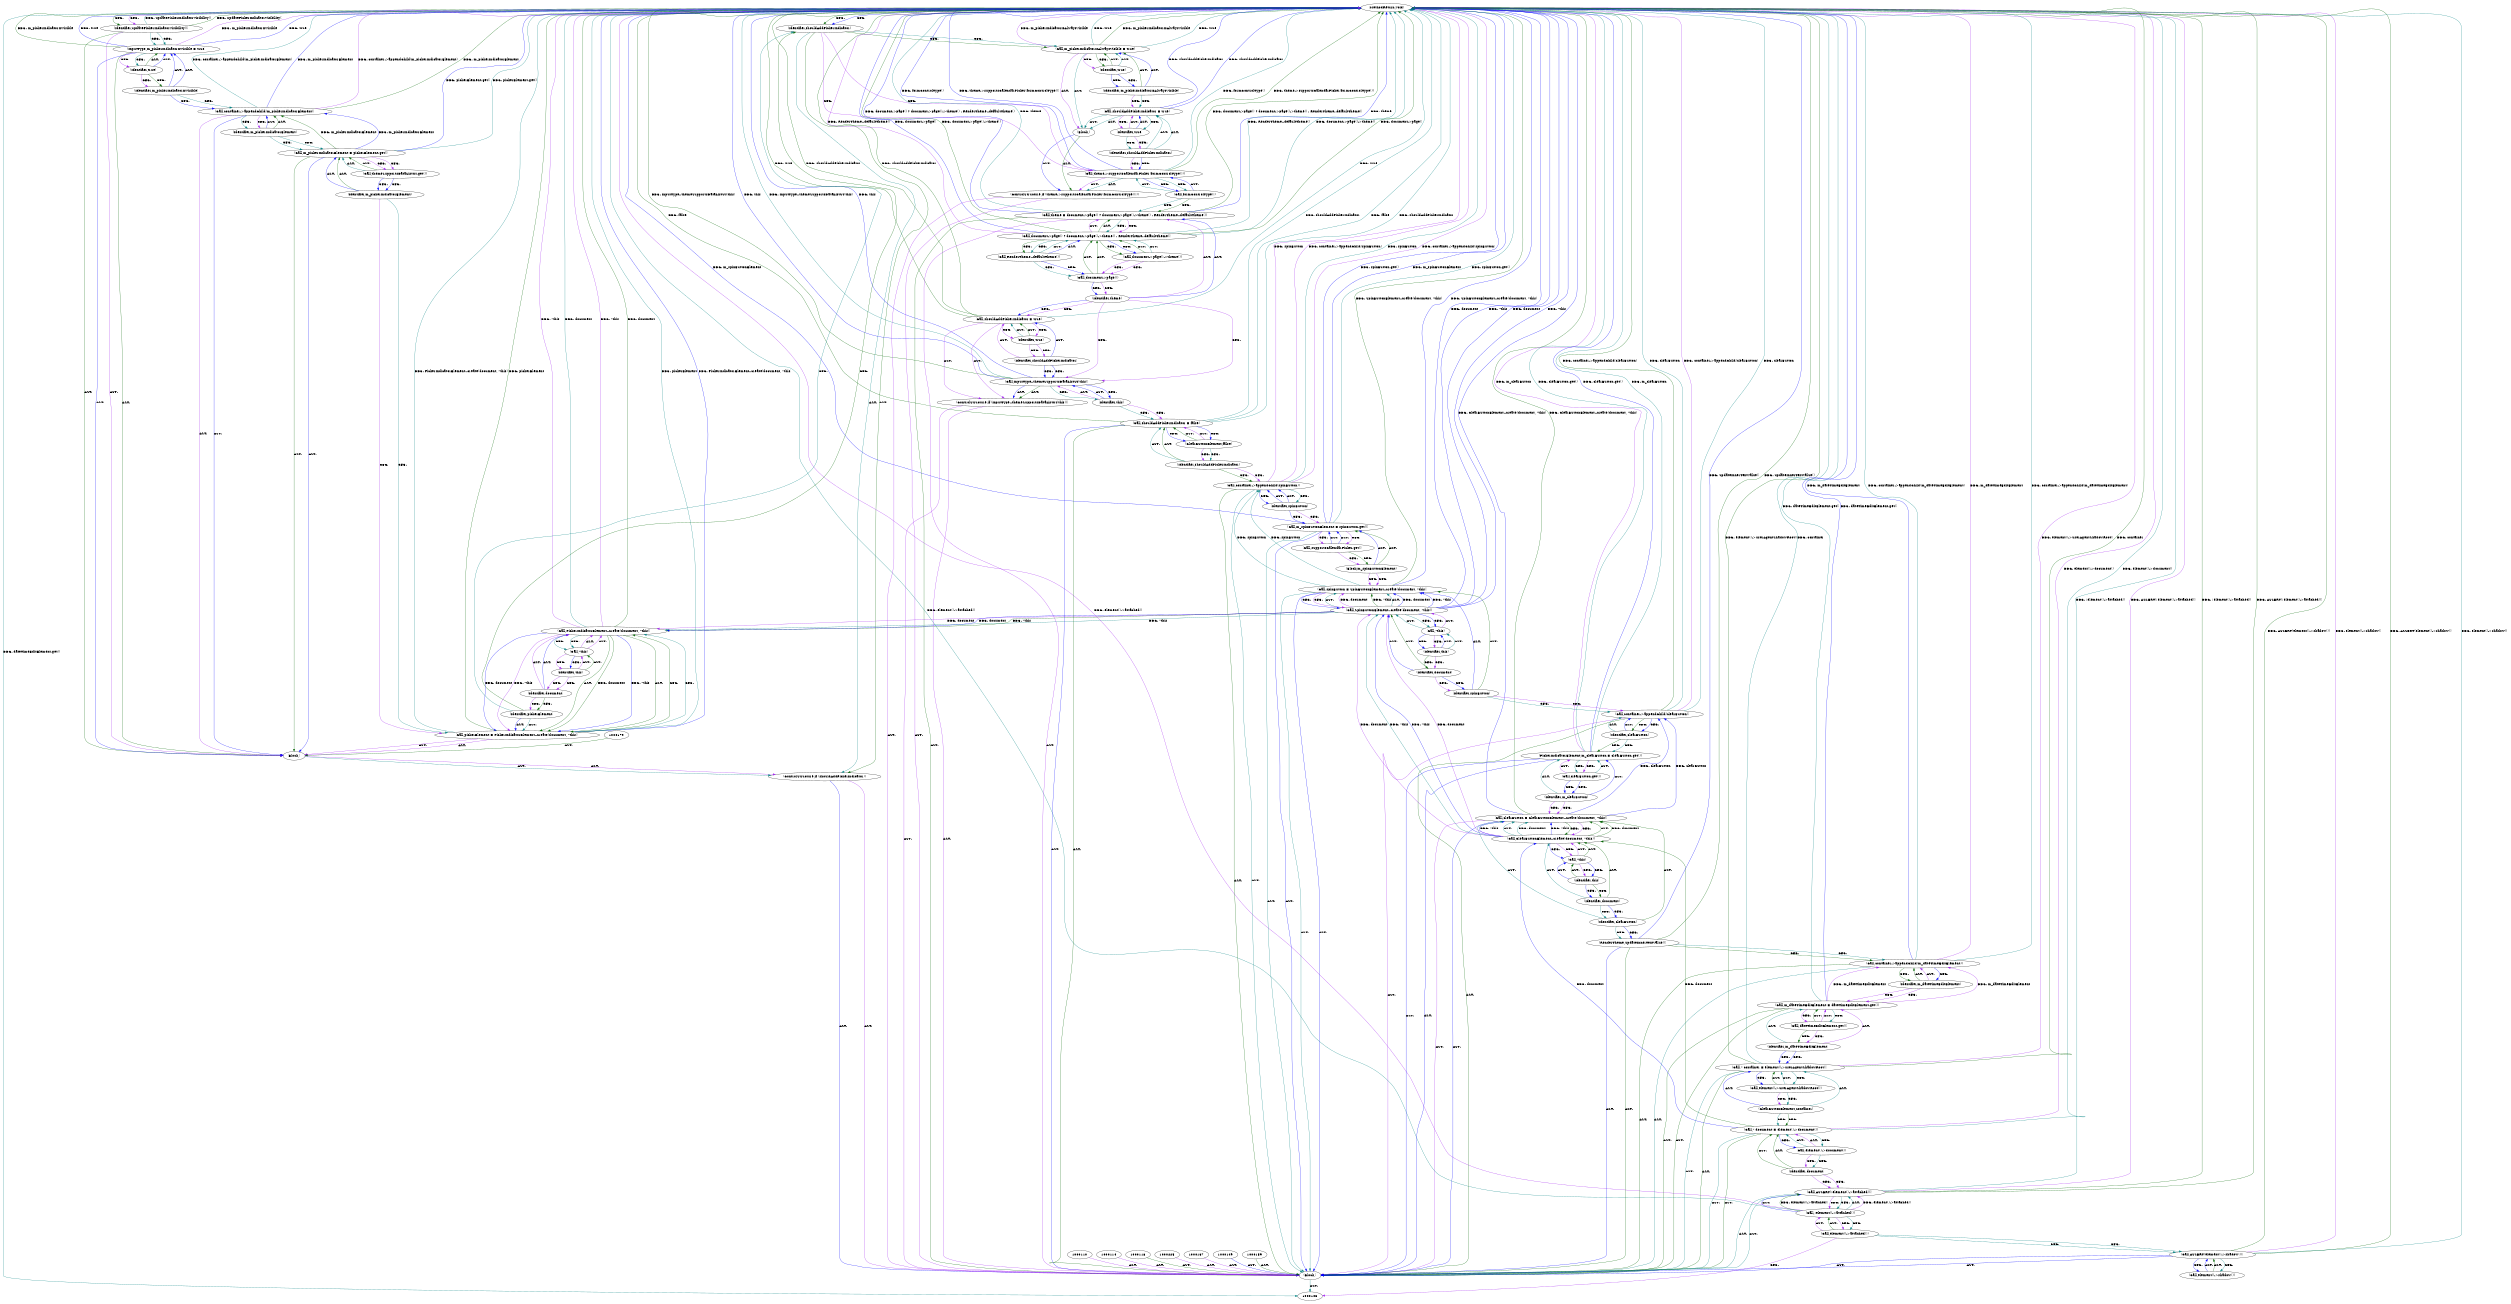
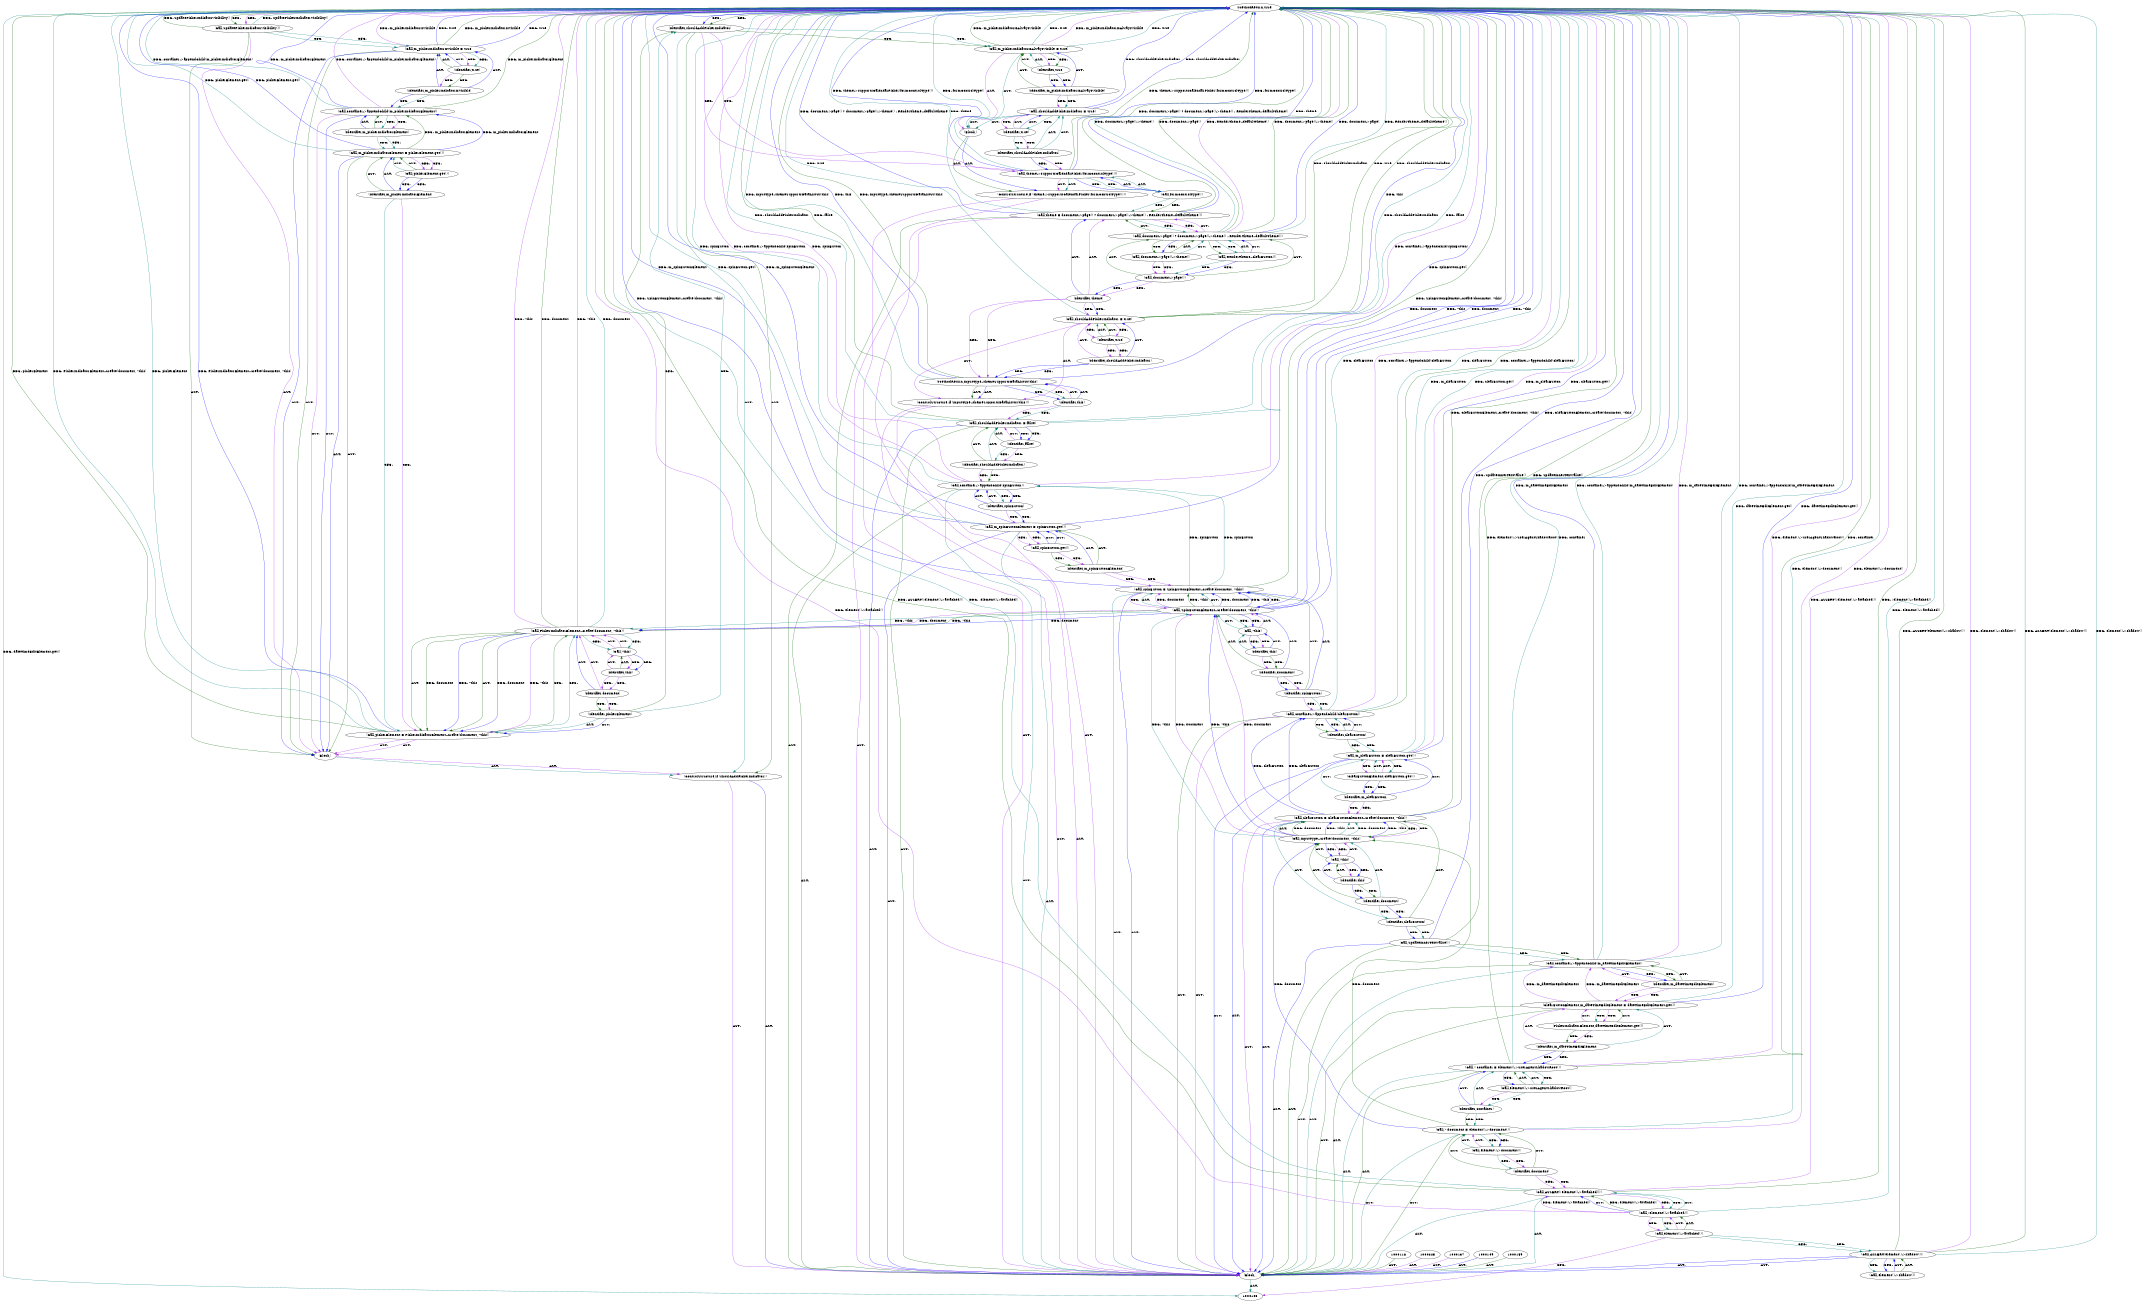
(1387, 8) -> (1255, 8)
(151, 28) -> (247, 28)
(167, 49) -> (439, 49)
(395, 174) -> (427, 174)
(1029, 257) -> (1247, 257)
(1047, 382) -> (988, 382)
(1209, 444) -> (1021, 444)
(1333, 548) -> (1050, 548)
(1371, 569) -> (1095, 569)
(617, 735) -> none
(1591, 756) -> (1381, 756)
(1582, 777) -> (1381, 777)
(1551, 839) -> (1327, 839)
(1633, 943) -> (1425, 943)
(1827, 1005) -> (1609, 1005)
(1819, 1026) -> (1598, 1026)
(1786, 1109) -> (1476, 1109)
(1080, 1255) -> none
(1109, 1255) -> none
